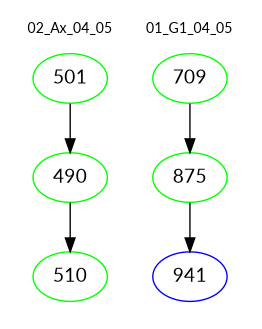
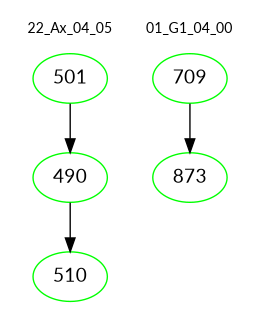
(70, 30) -> (70, 30)
(190, 30) -> (190, 30)
(190, 178) -> (190, 178)
(190, 277) -> none
